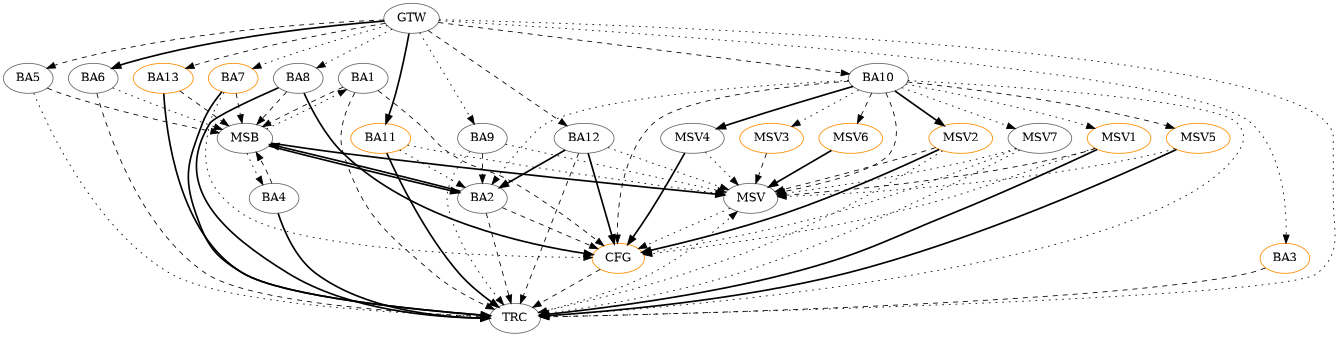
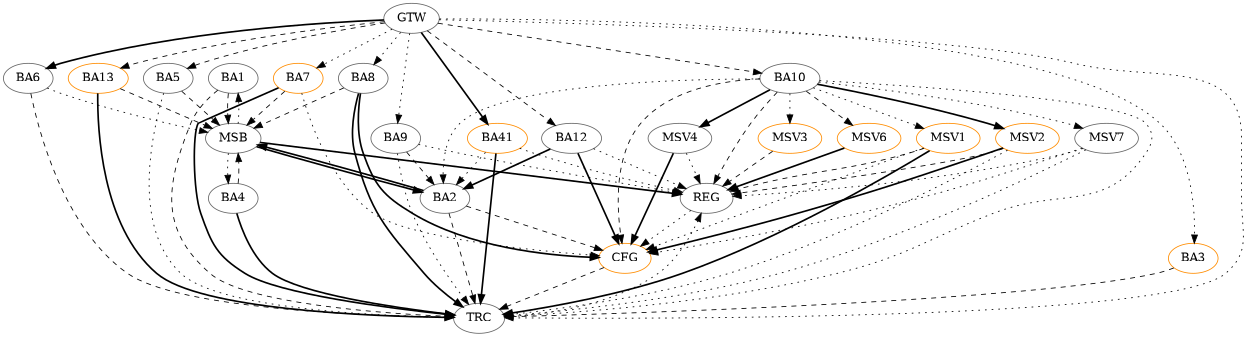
(381, 138) -> (497, 138)
(1198, 138) -> none
(520, 187) -> none
(751, 198) -> (707, 198)
(552, 221) -> none
